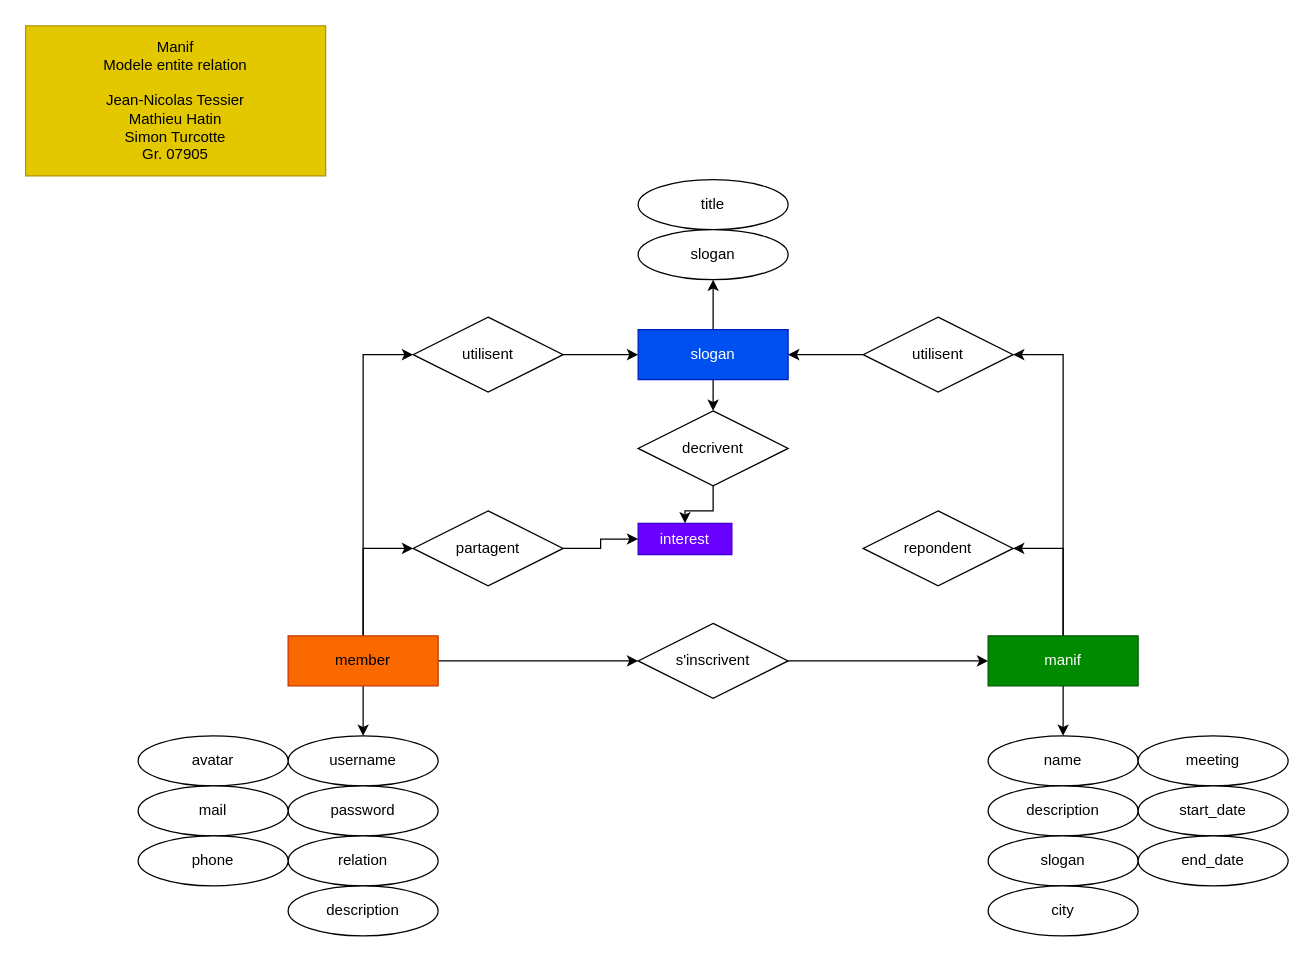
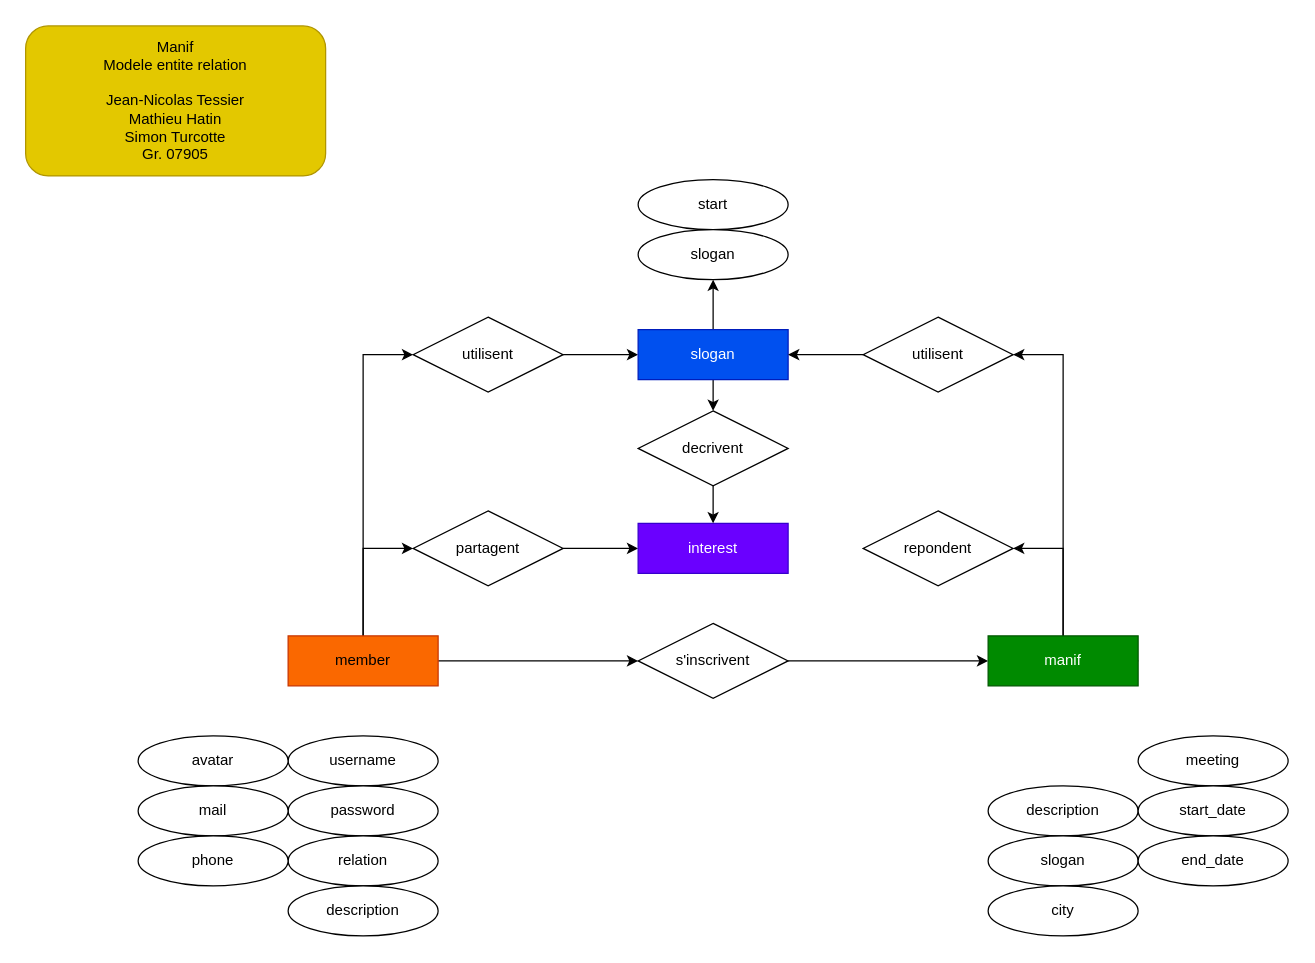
(176, 101) -> (176, 101)
(713, 204) -> (713, 204)
(685, 539) -> (713, 548)
(363, 707) -> none
(1063, 707) -> none
(1063, 761) -> none
